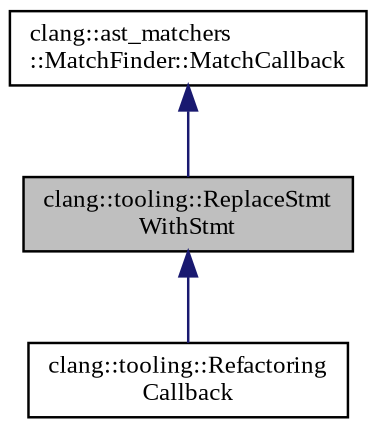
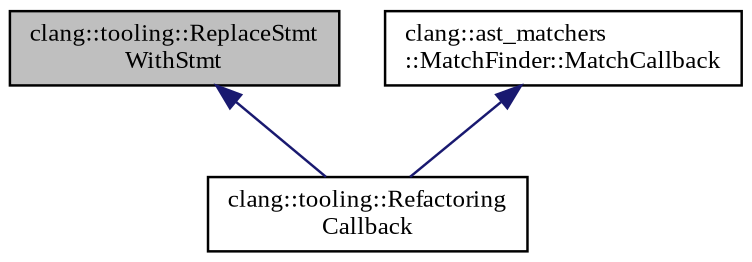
(188, 144) -> (456, 139)
